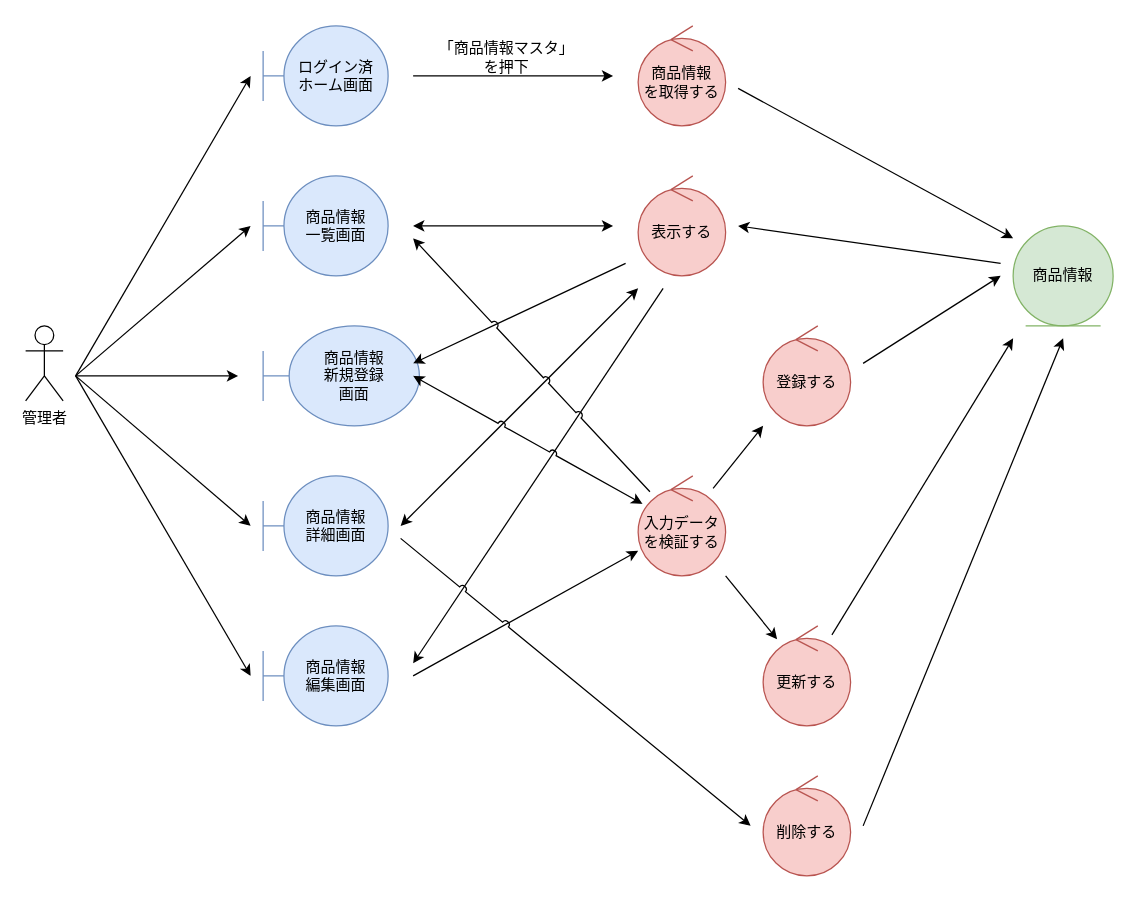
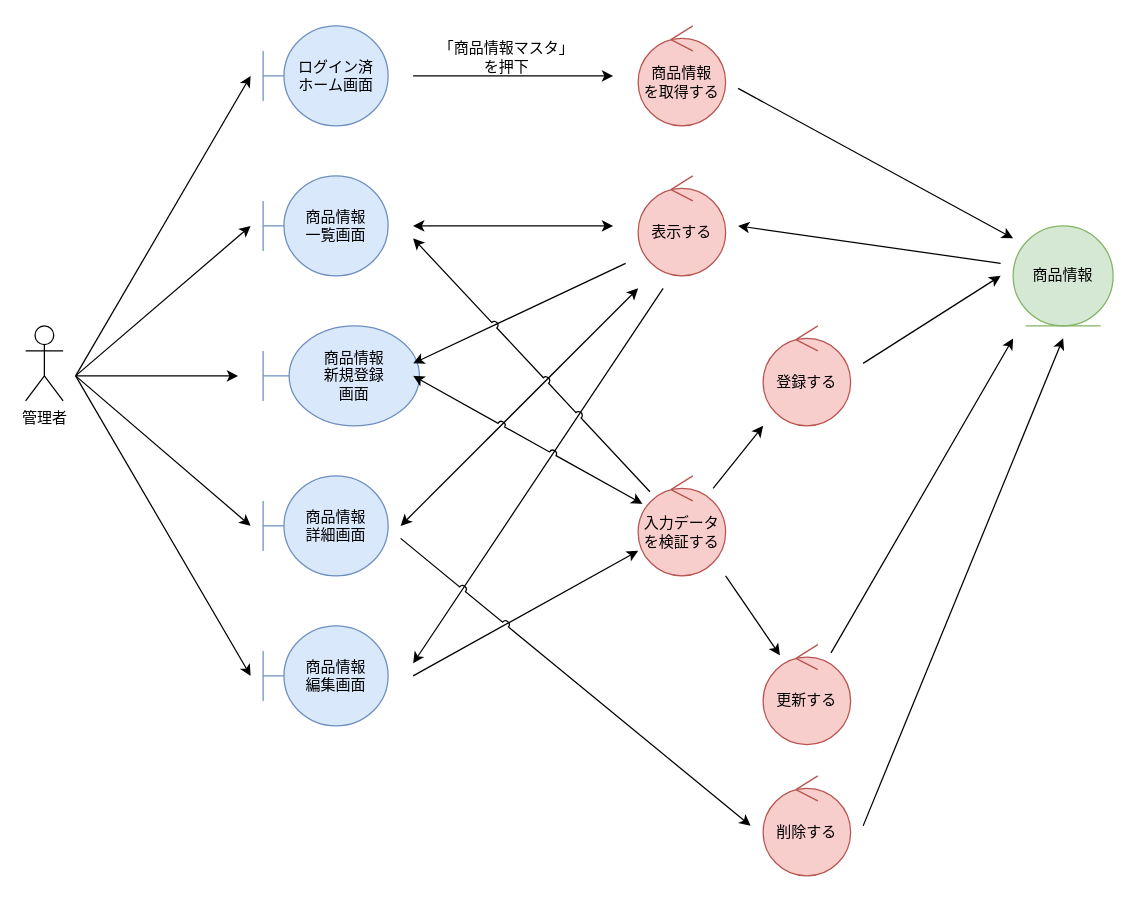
(807, 676) -> (807, 694)
